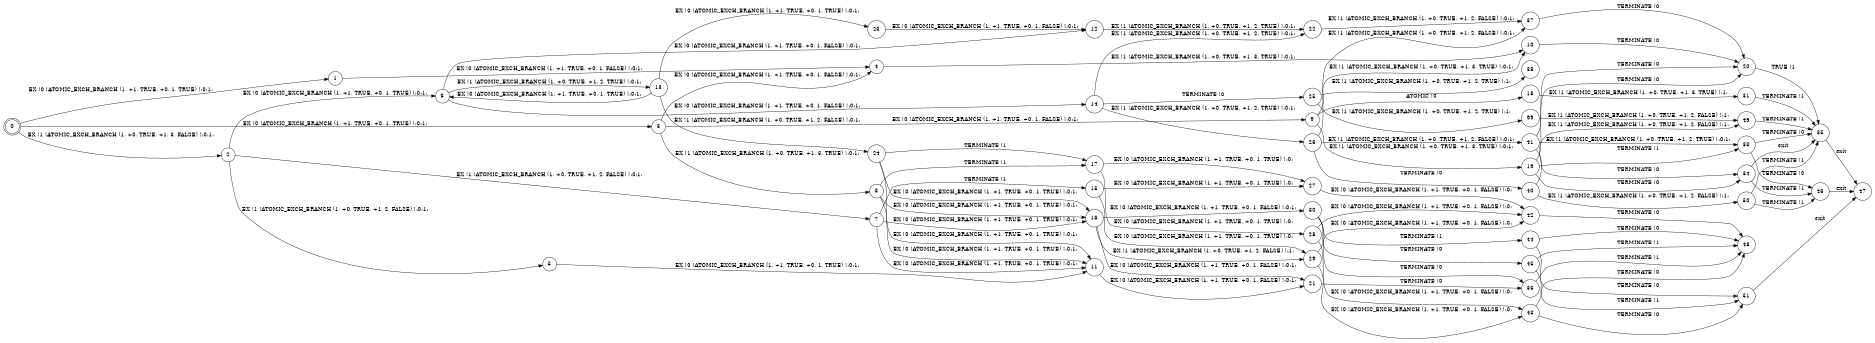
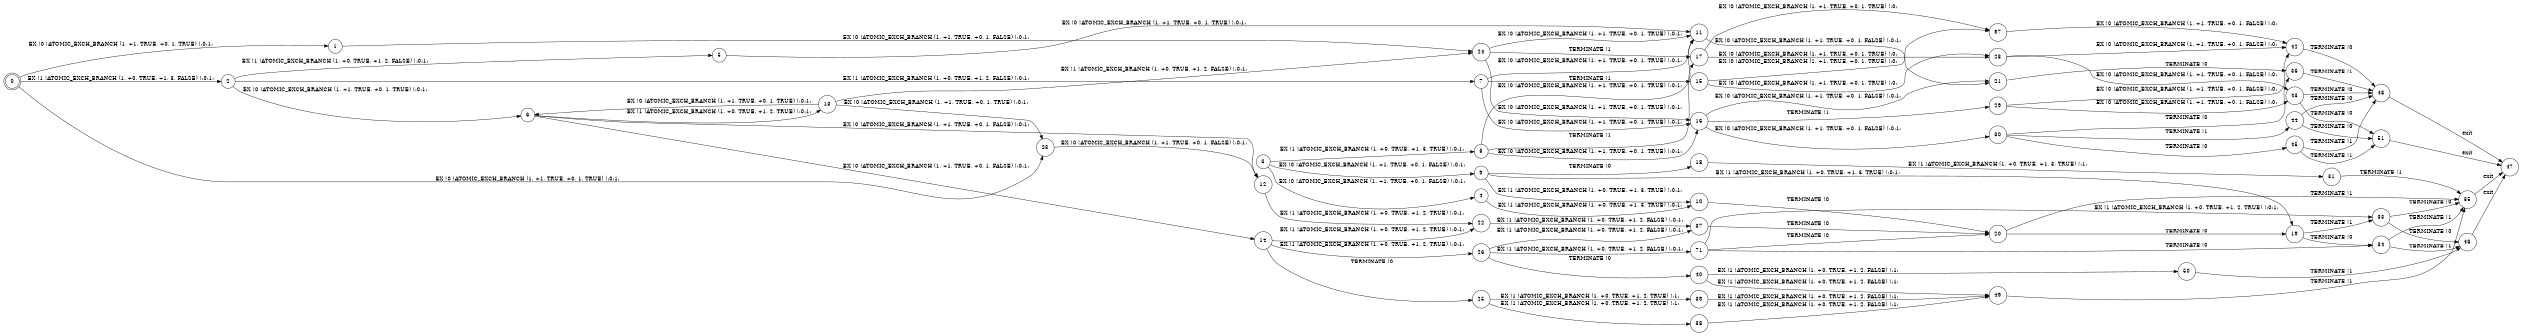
(1783, 67) -> (2332, 194)
(604, 73) -> (906, 41)
(1607, 84) -> (2144, 234)
(1421, 96) -> (1590, 166)
(1530, 118) -> (1699, 299)
(334, 127) -> (525, 182)
none -> (2445, 128)
(1530, 142) -> (1699, 251)
(1783, 146) -> (2431, 218)
(1782, 167) -> none
(1312, 186) -> (1998, 32)
(1183, 246) -> (1854, 92)
(1204, 251) -> (1808, 113)
none -> (1847, 313)
